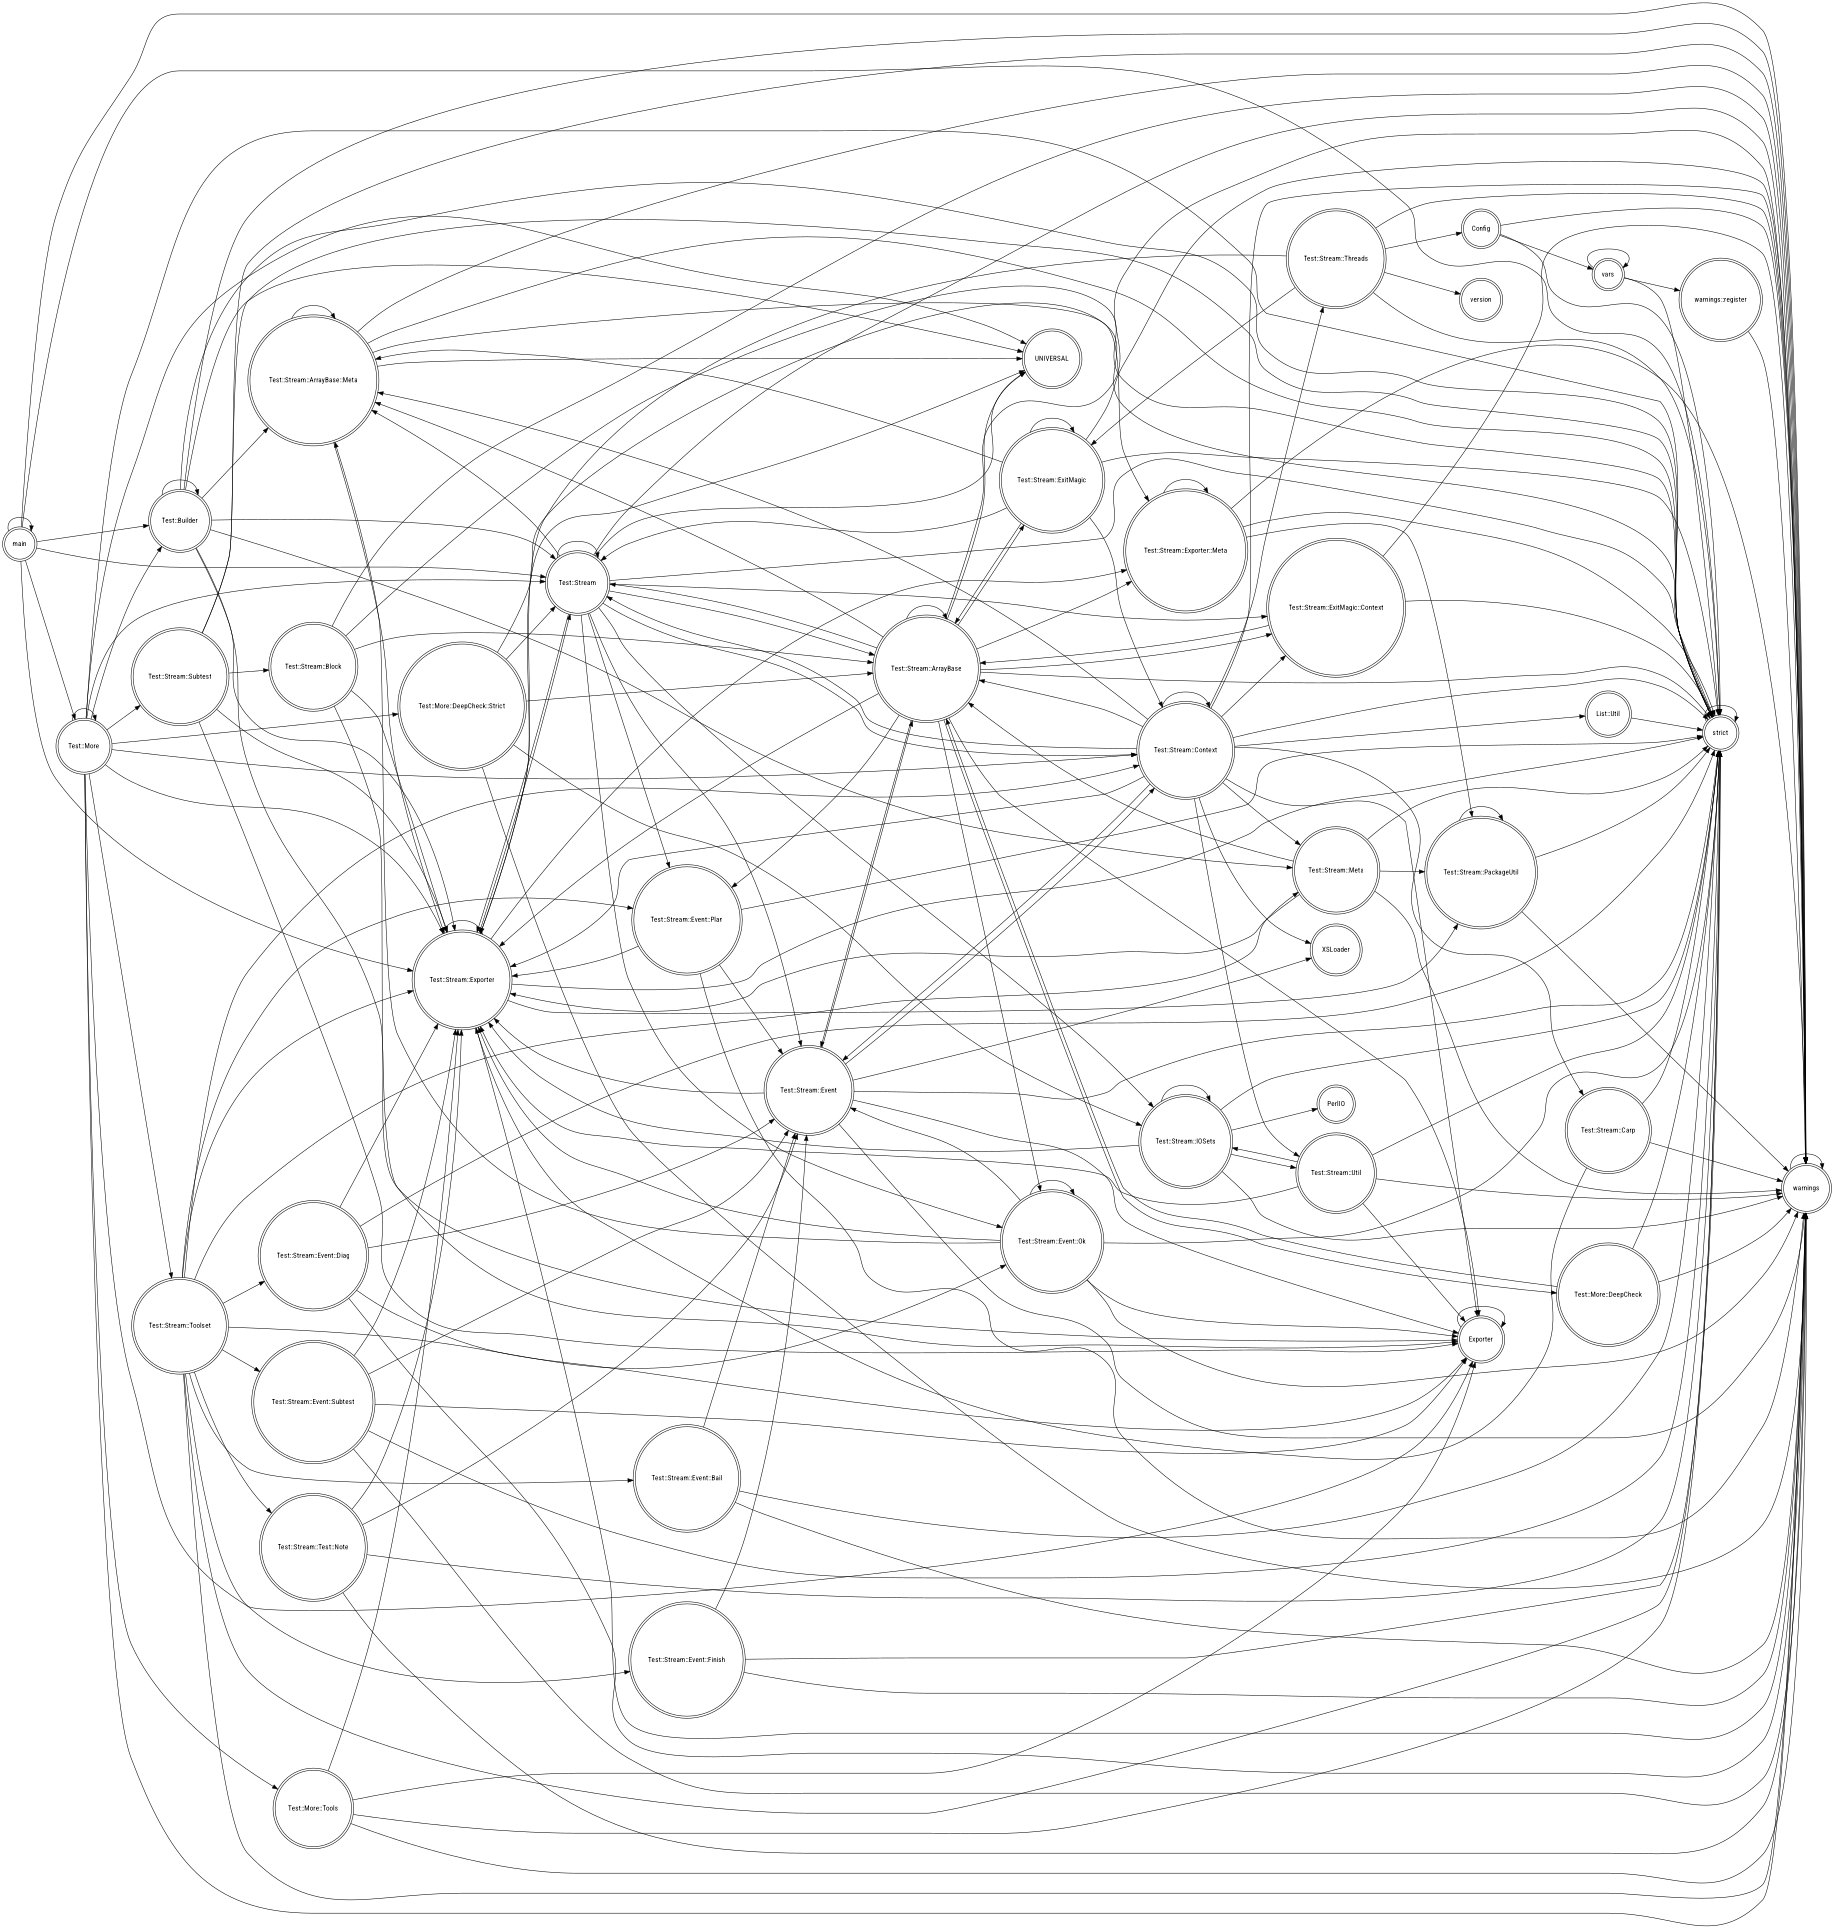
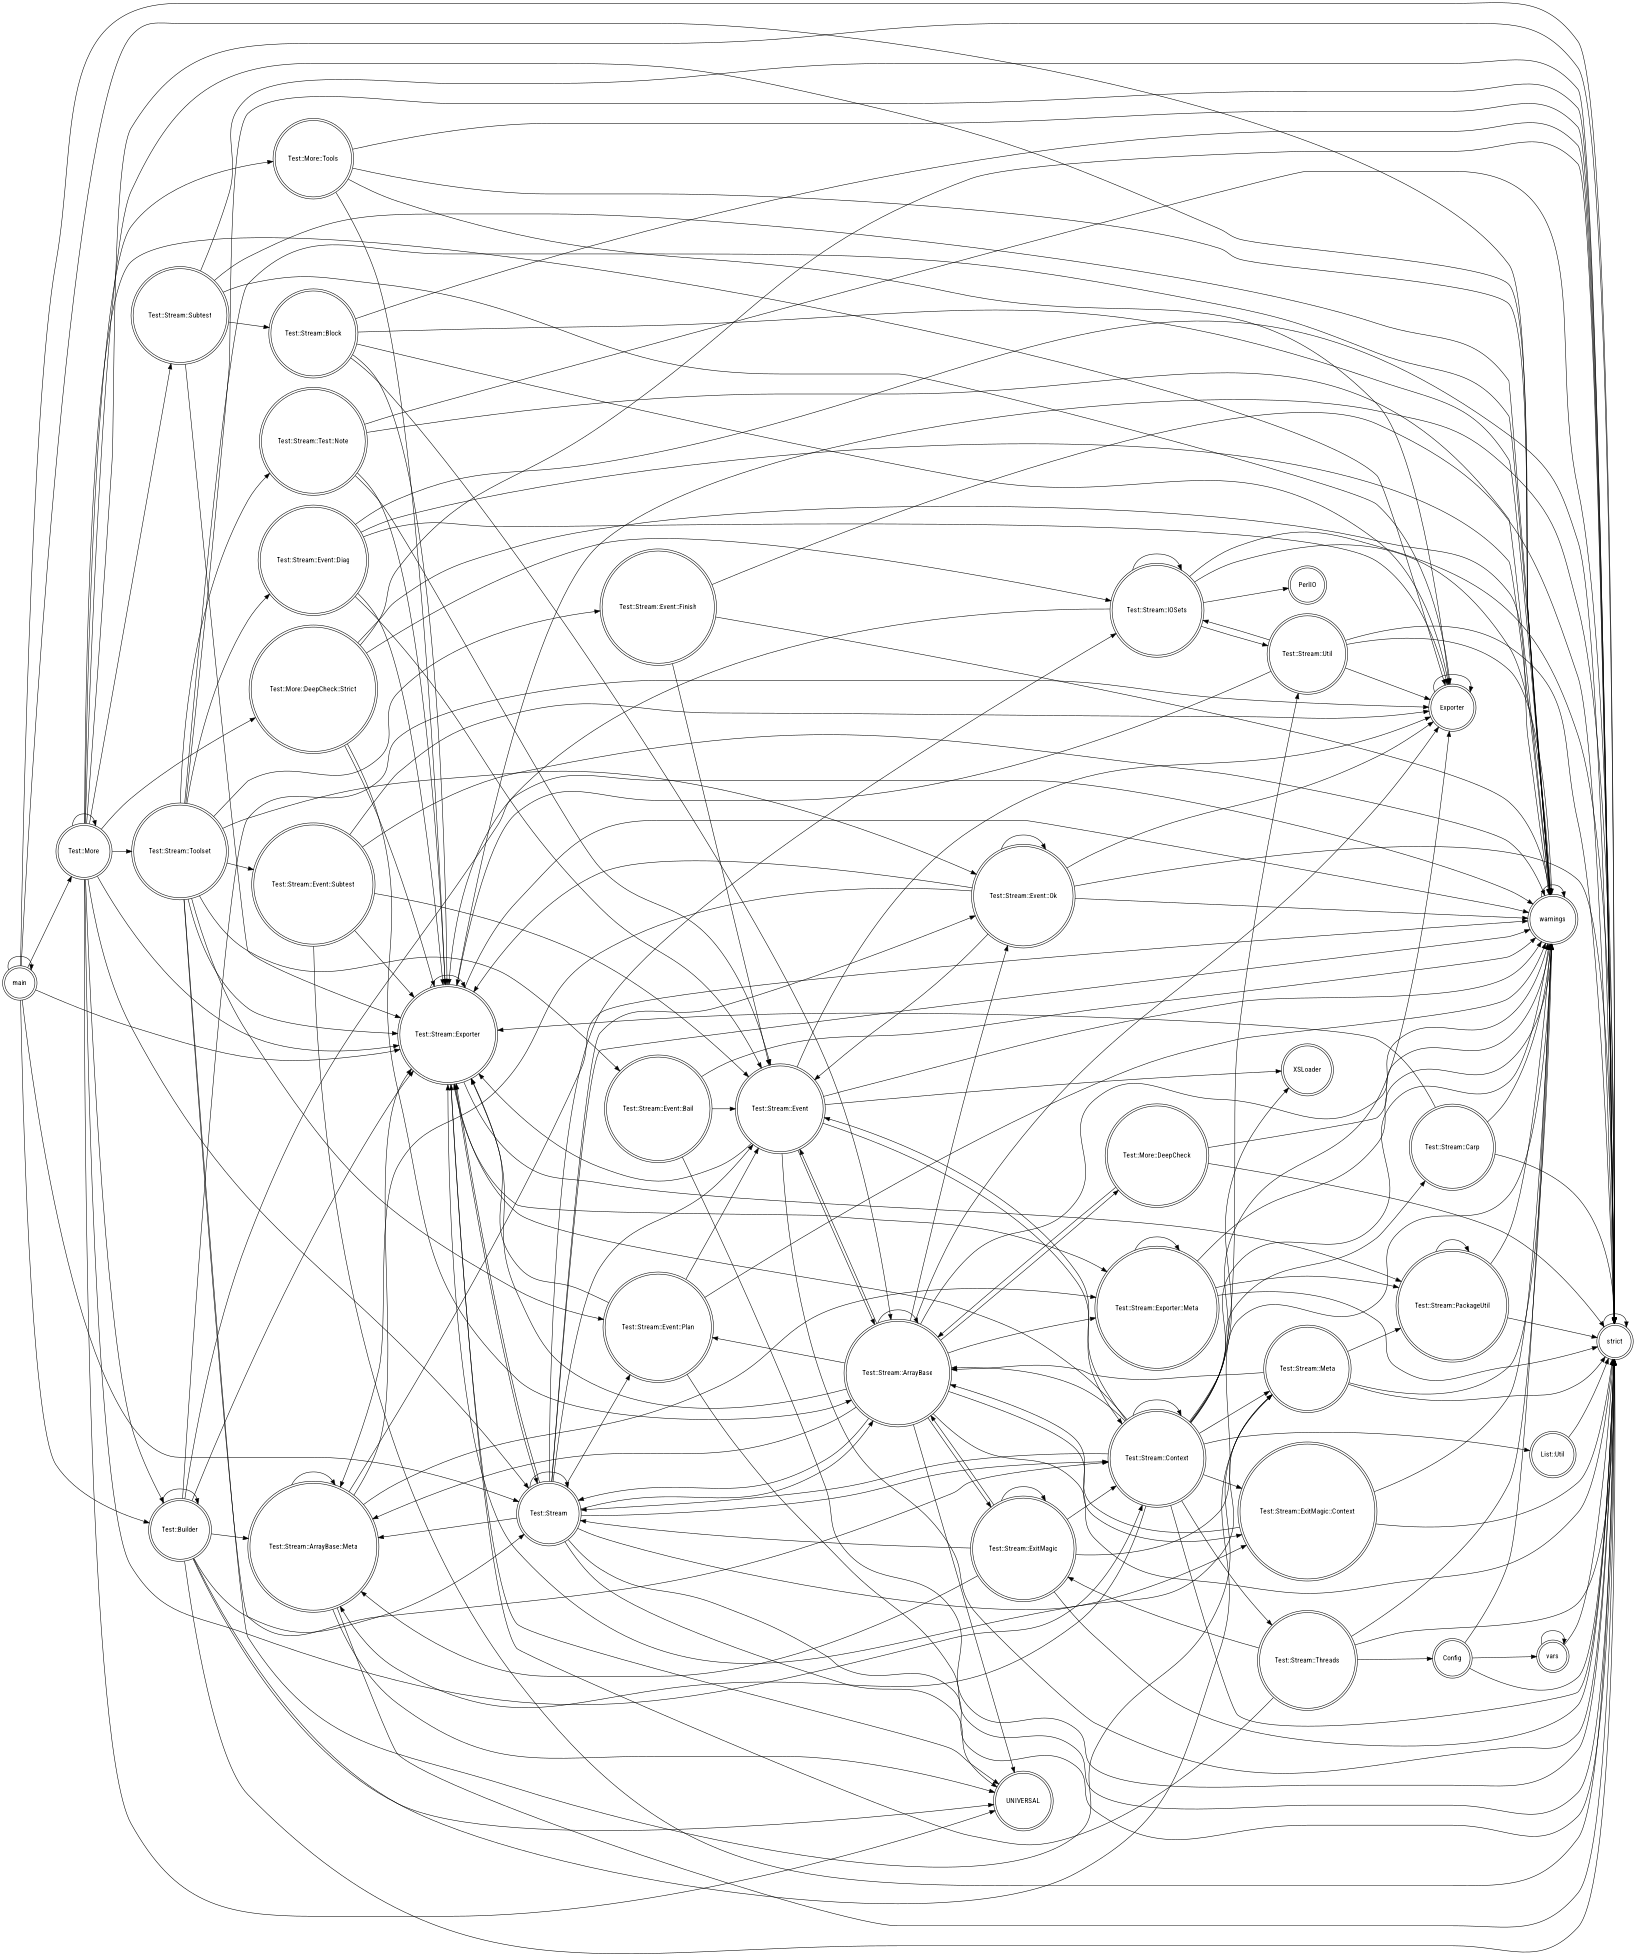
(1481, 300) -> none
(1721, 300) -> none
(534, 630) -> (395, 861)
